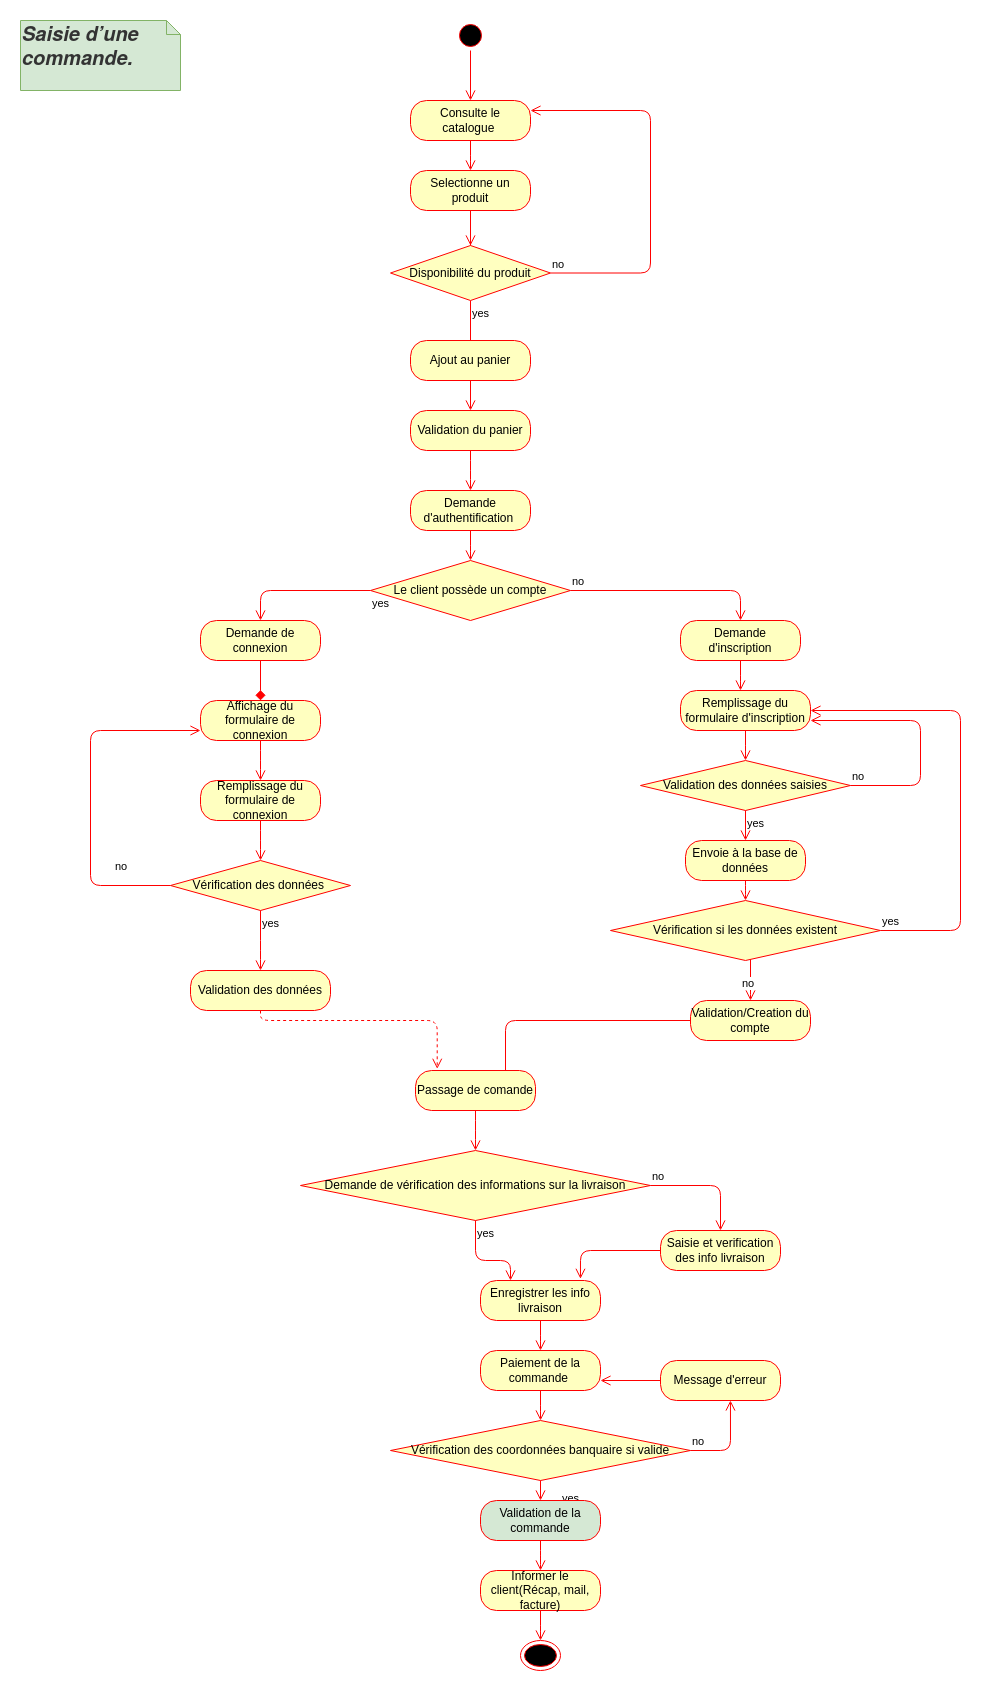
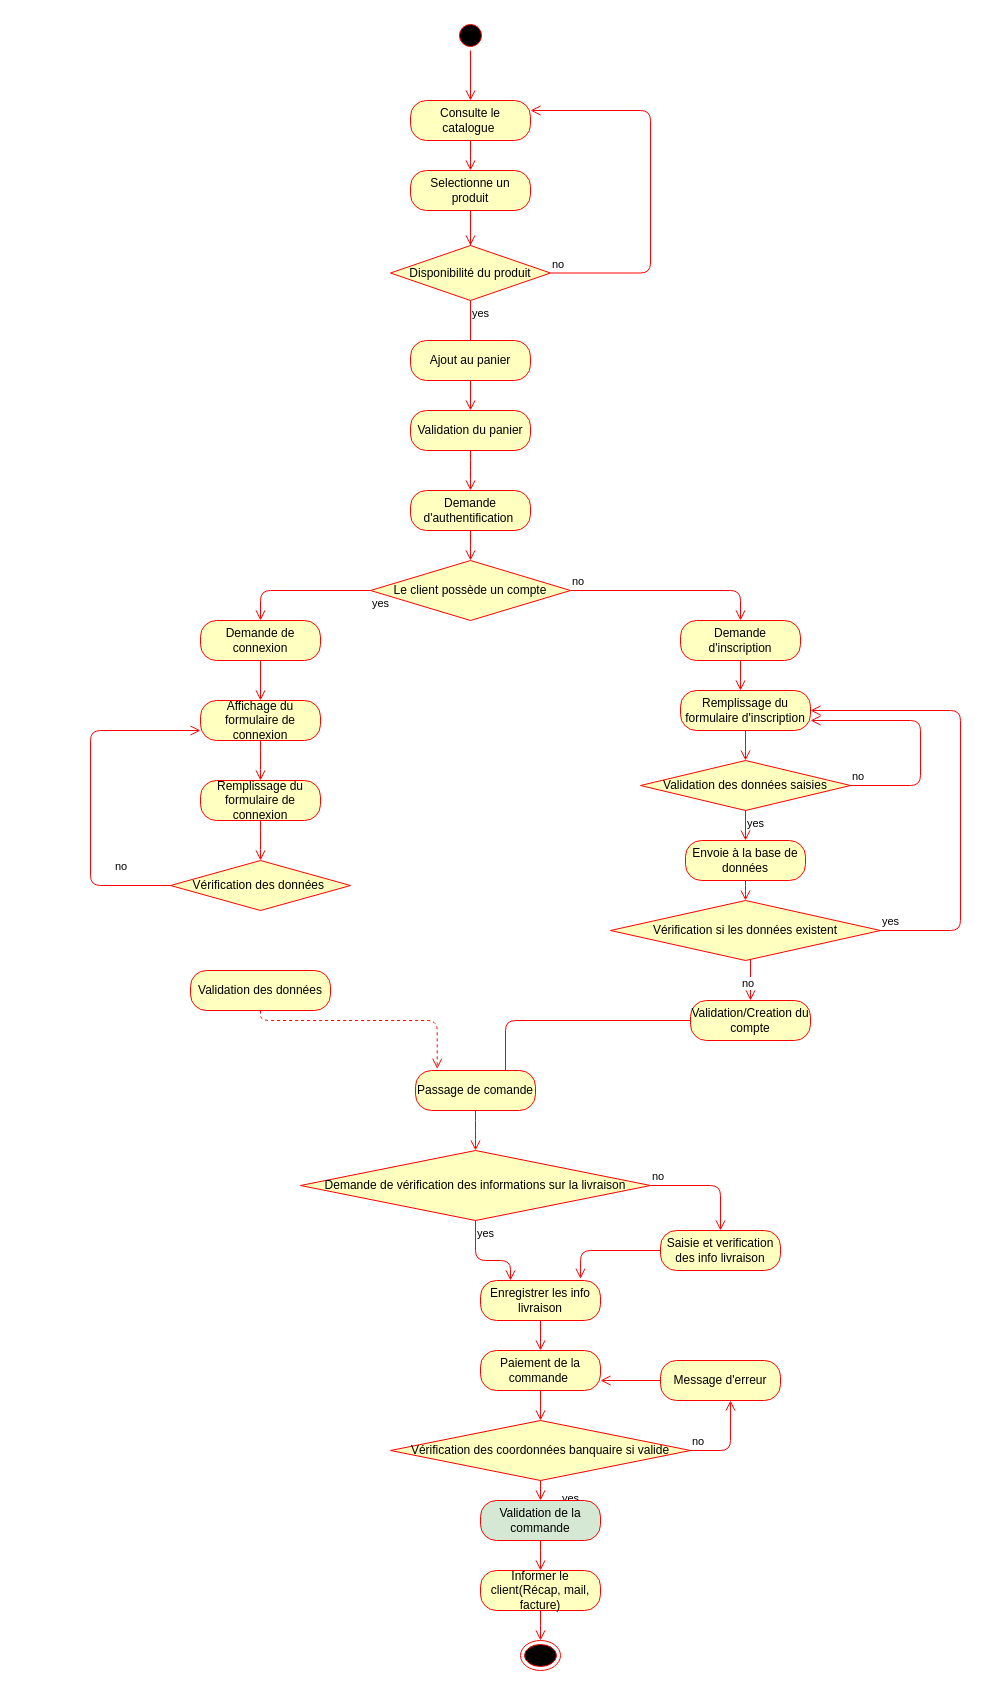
(101, 56) -> none
(261, 690) -> (261, 693)
(261, 935) -> none
